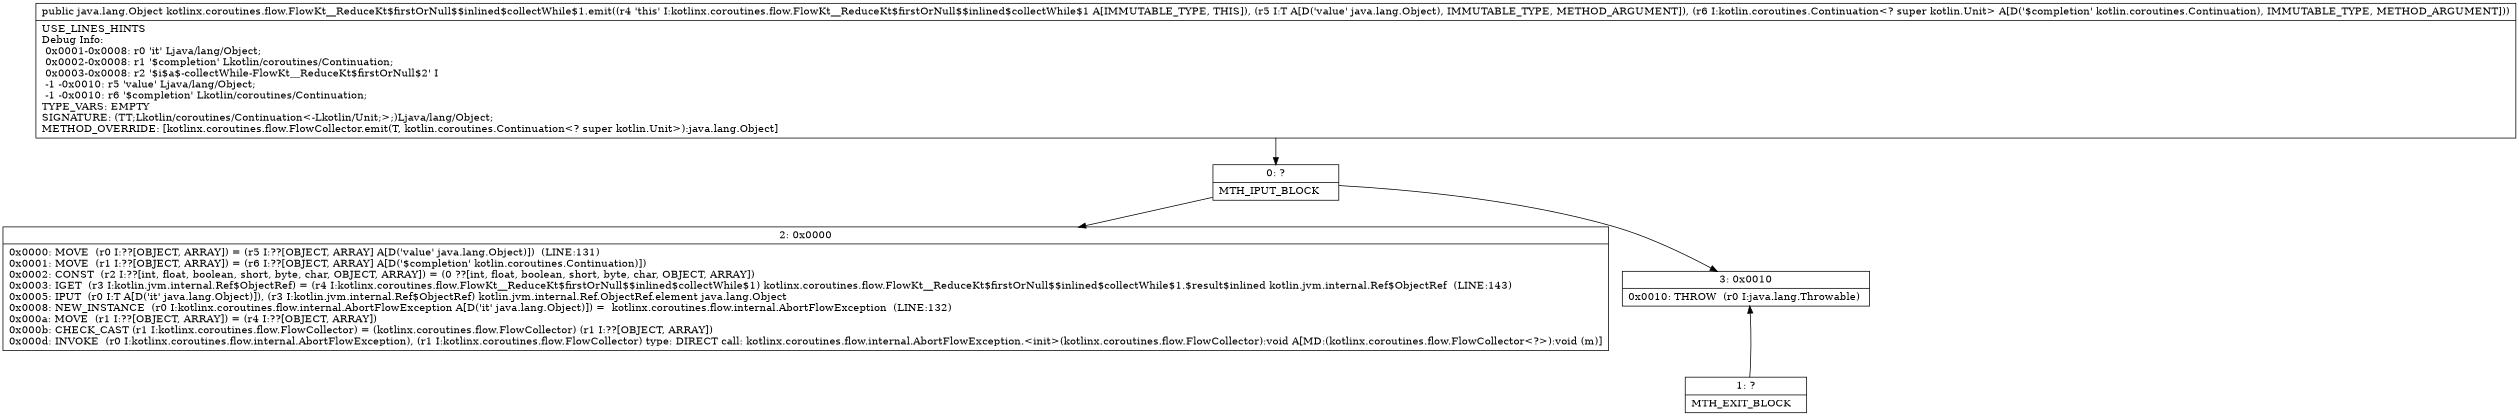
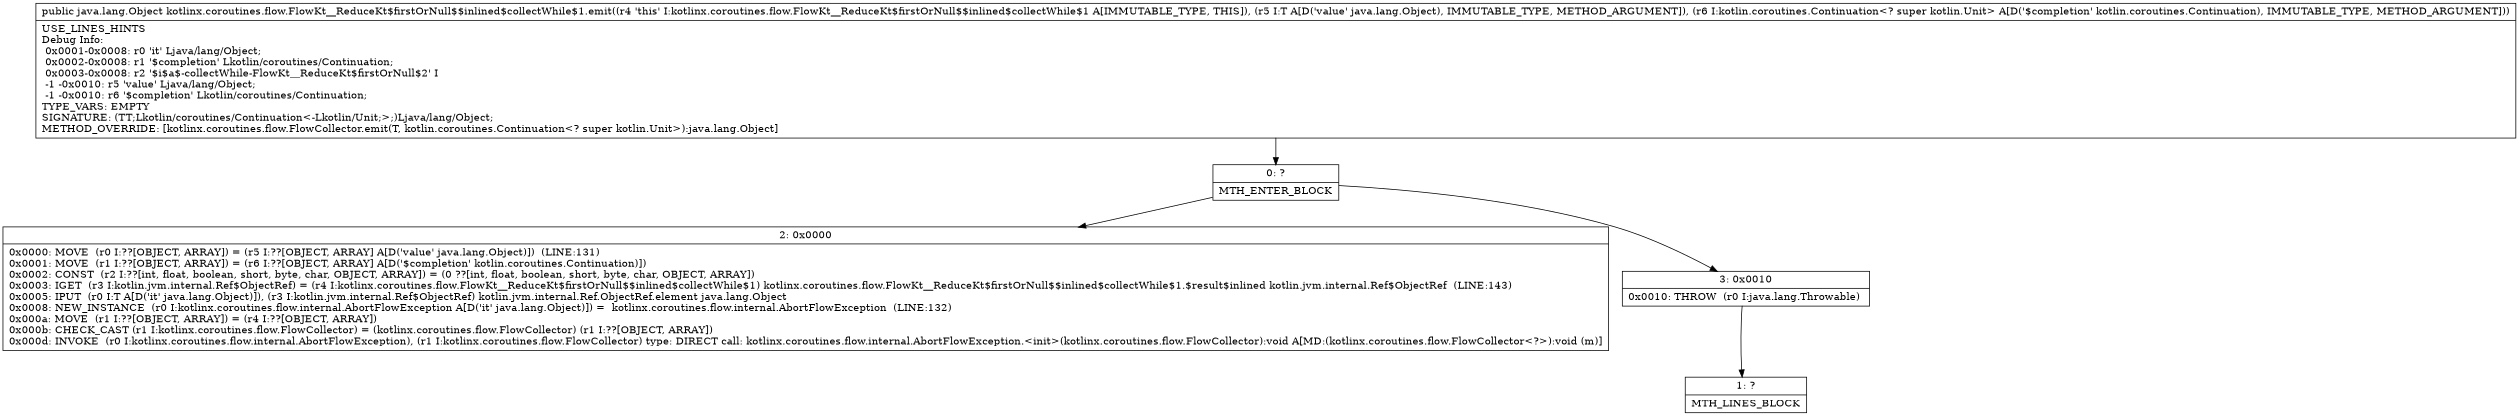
(1269, 191) -> (1276, 191)
(1751, 345) -> (1741, 338)
(1742, 403) -> (1746, 403)
